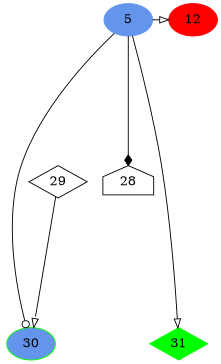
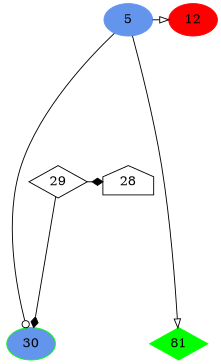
(128, 95) -> (90, 182)
(46, 257) -> (46, 257)
(179, 344) -> (179, 344)
